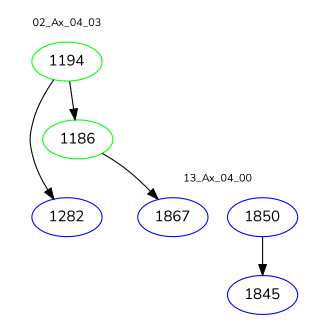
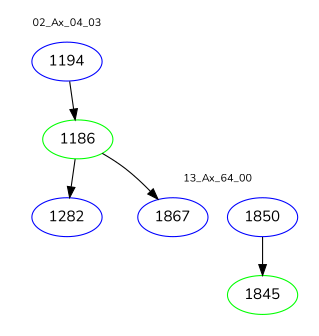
(67, 62) -> (67, 62)
(30, 134) -> (73, 173)
(218, 179) -> (218, 179)
(263, 295) -> (263, 295)
